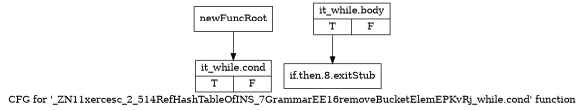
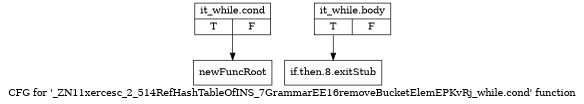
(233, 42) -> (233, 44)
